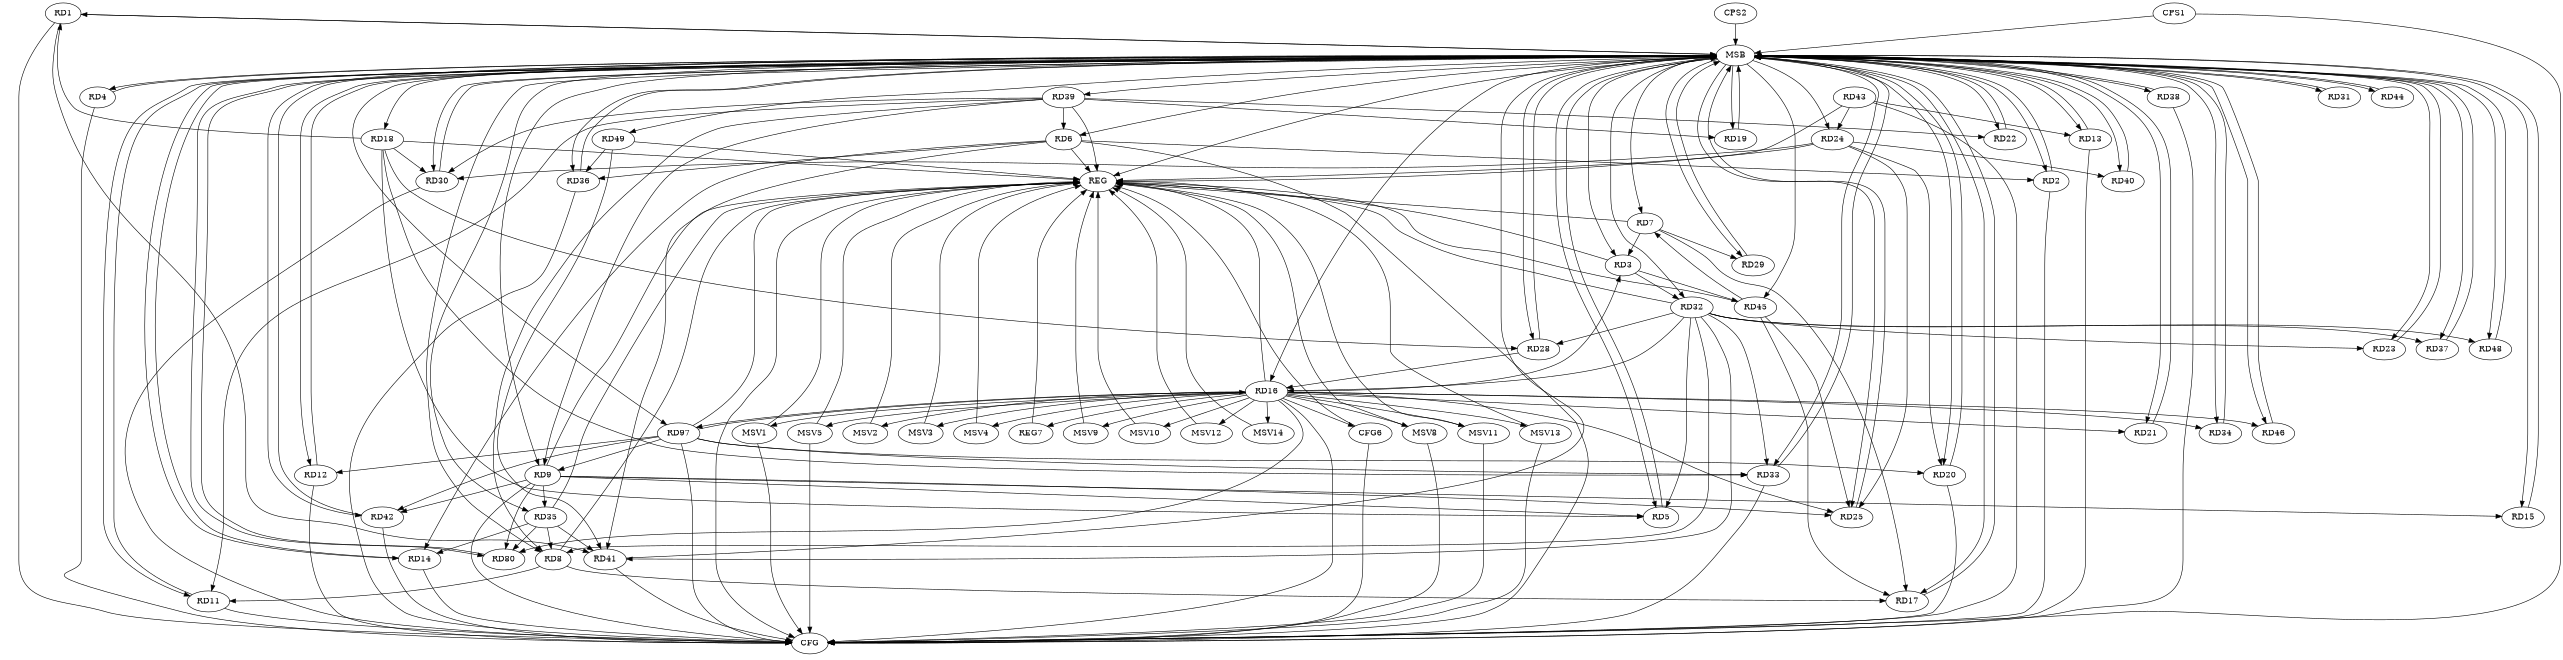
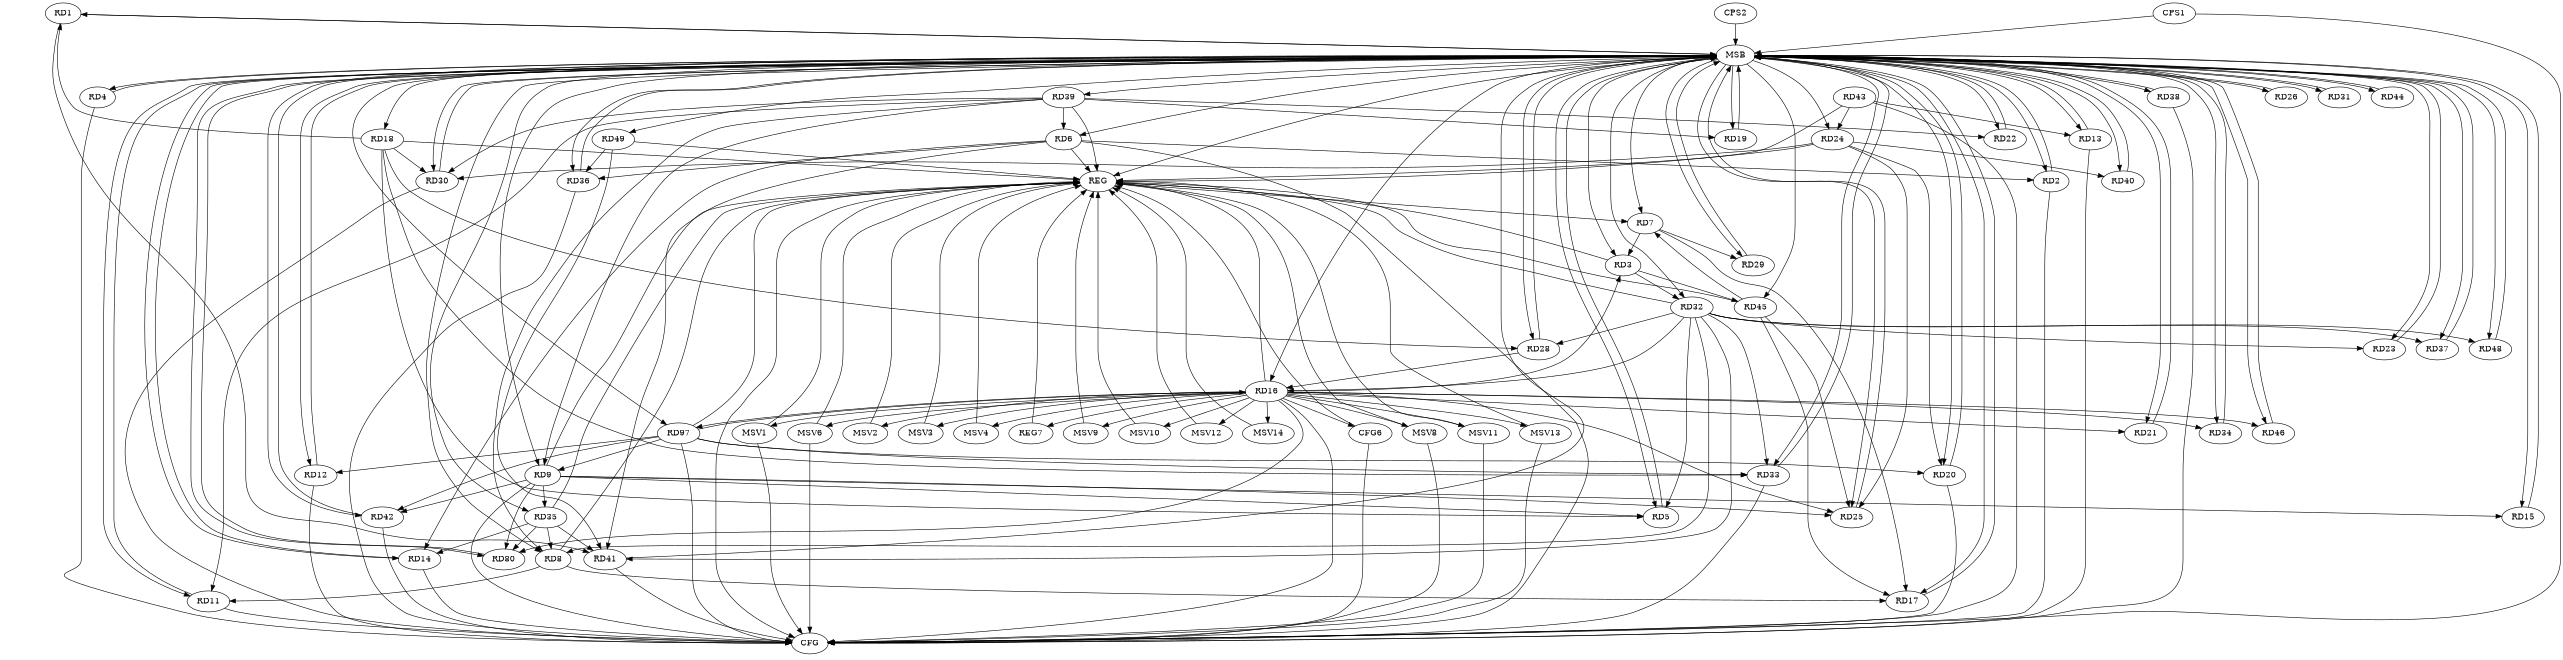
none -> (2286, 97)
(1388, 203) -> (1394, 204)
(810, 433) -> (810, 433)
(117, 614) -> none
